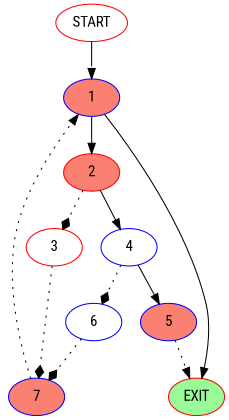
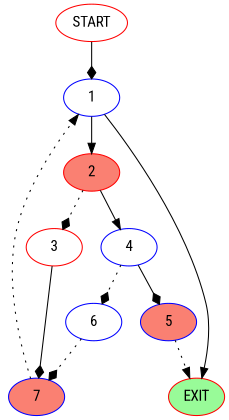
(92, 54) -> (92, 54)
(92, 98) -> (92, 98)
(146, 280) -> (146, 280)
(46, 316) -> (46, 316)
